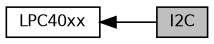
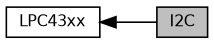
(53, 22) -> (53, 22)
